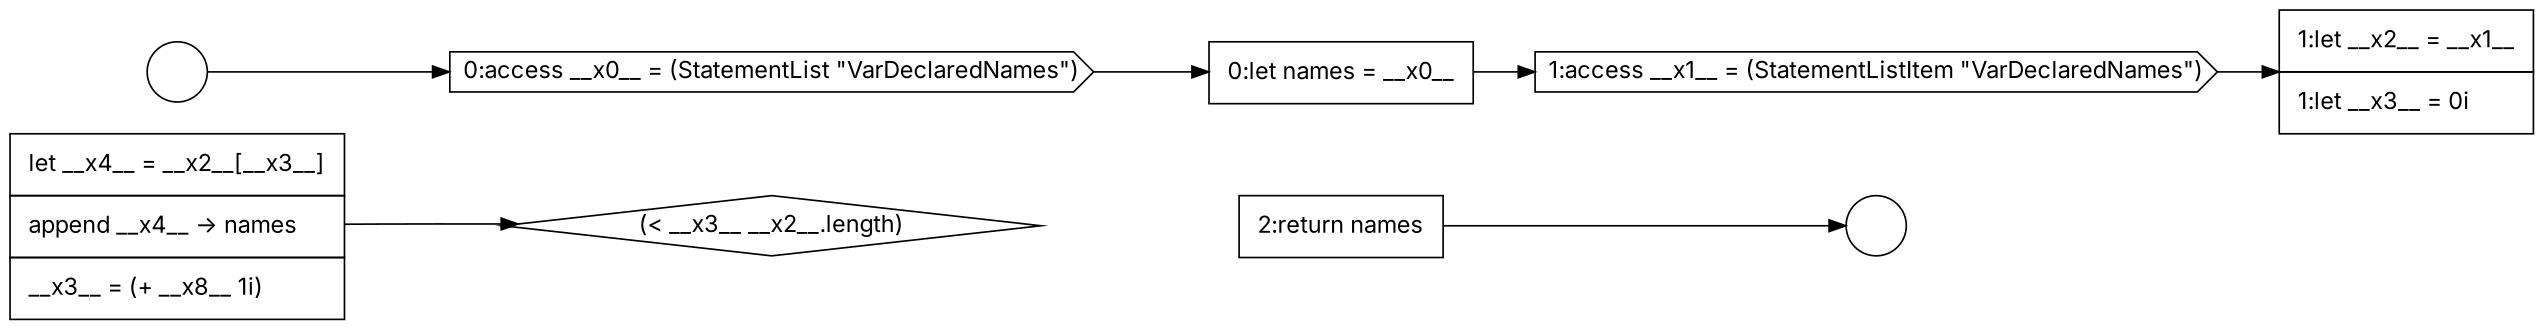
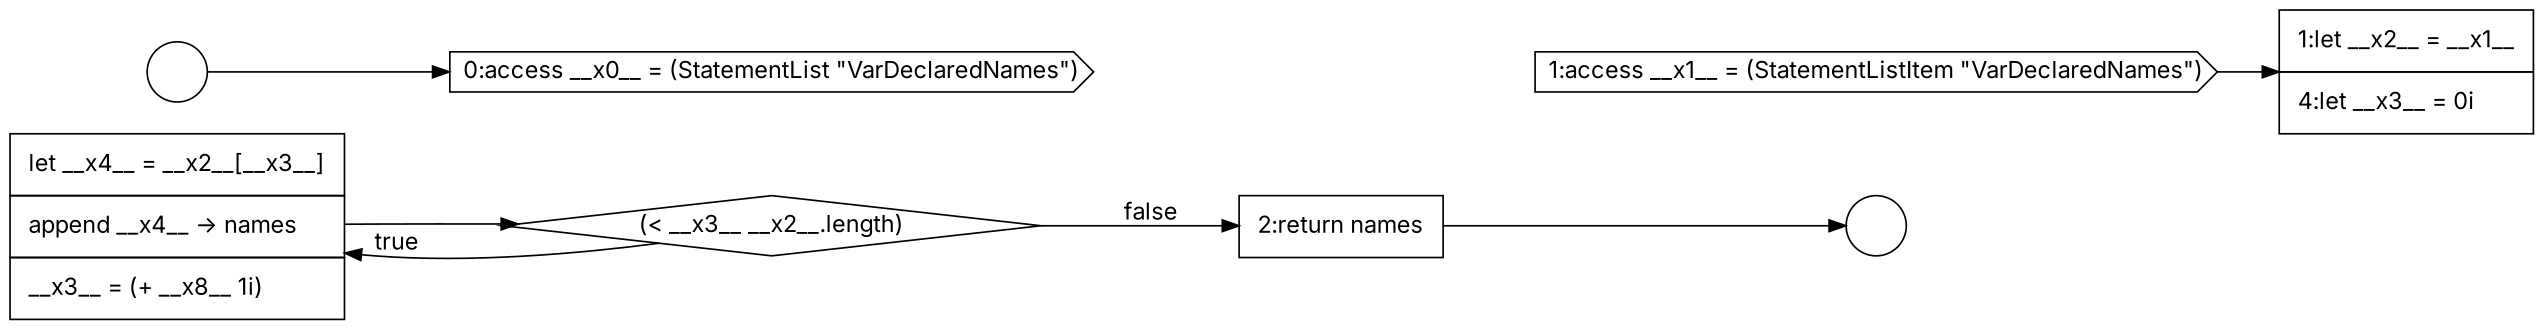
(1341, 72) -> none
(2384, 102) -> (2386, 102)
none -> (1131, 226)
none -> (510, 257)
